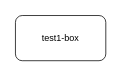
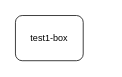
(60, 38) -> (49, 38)
